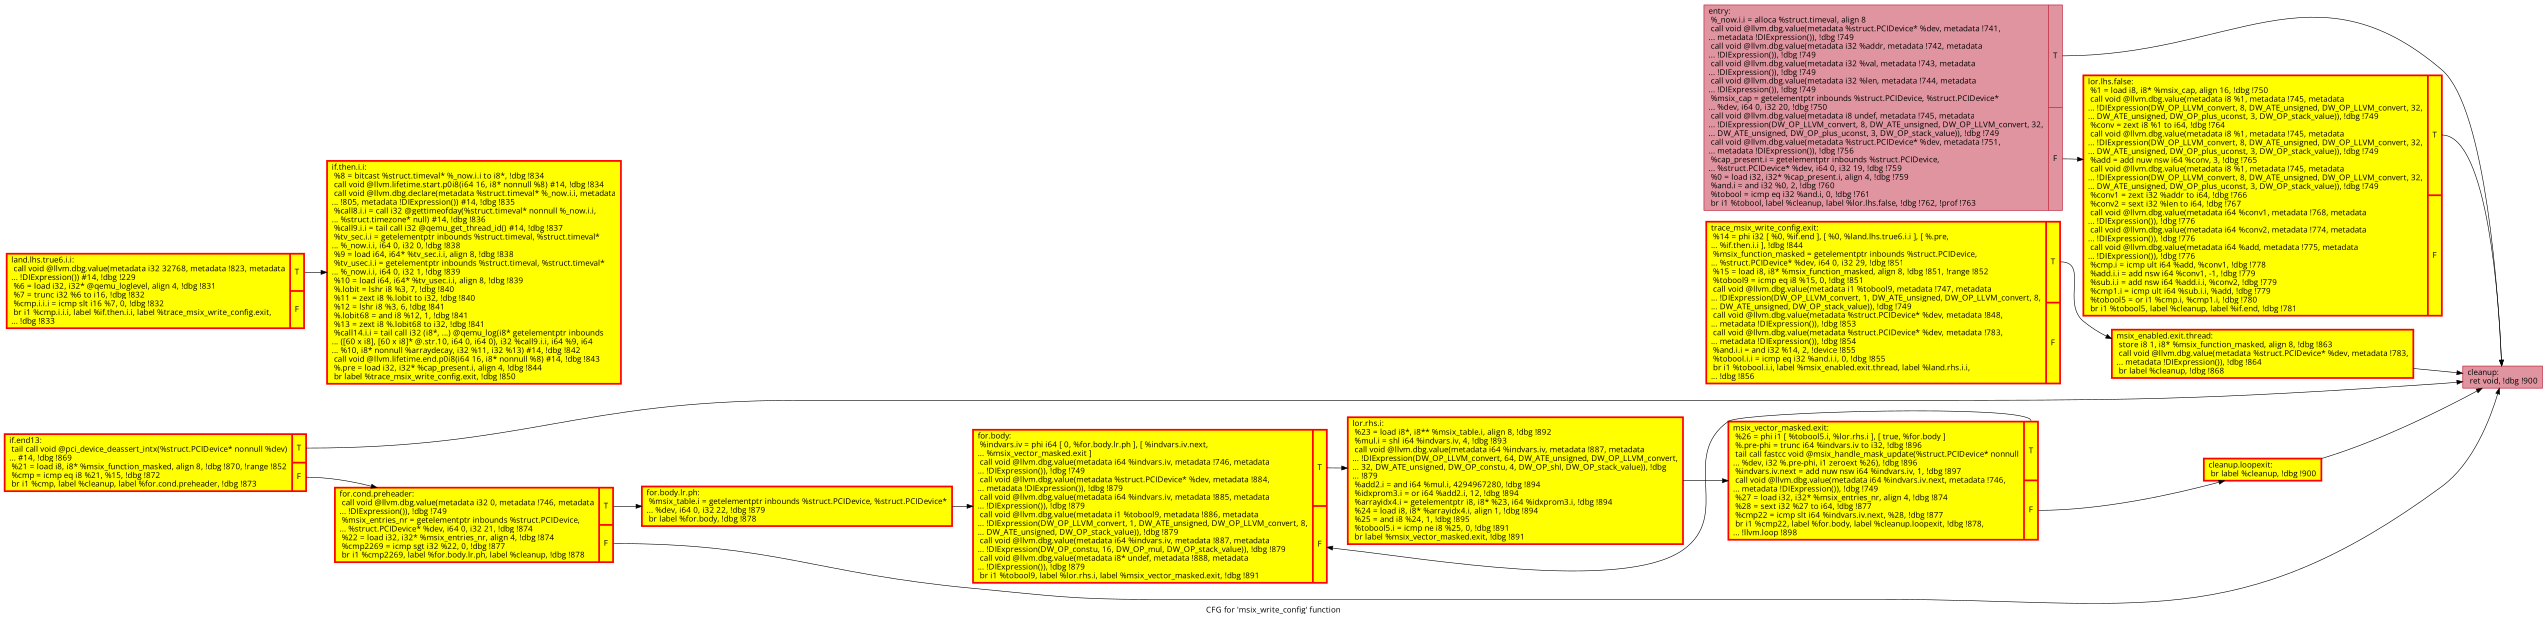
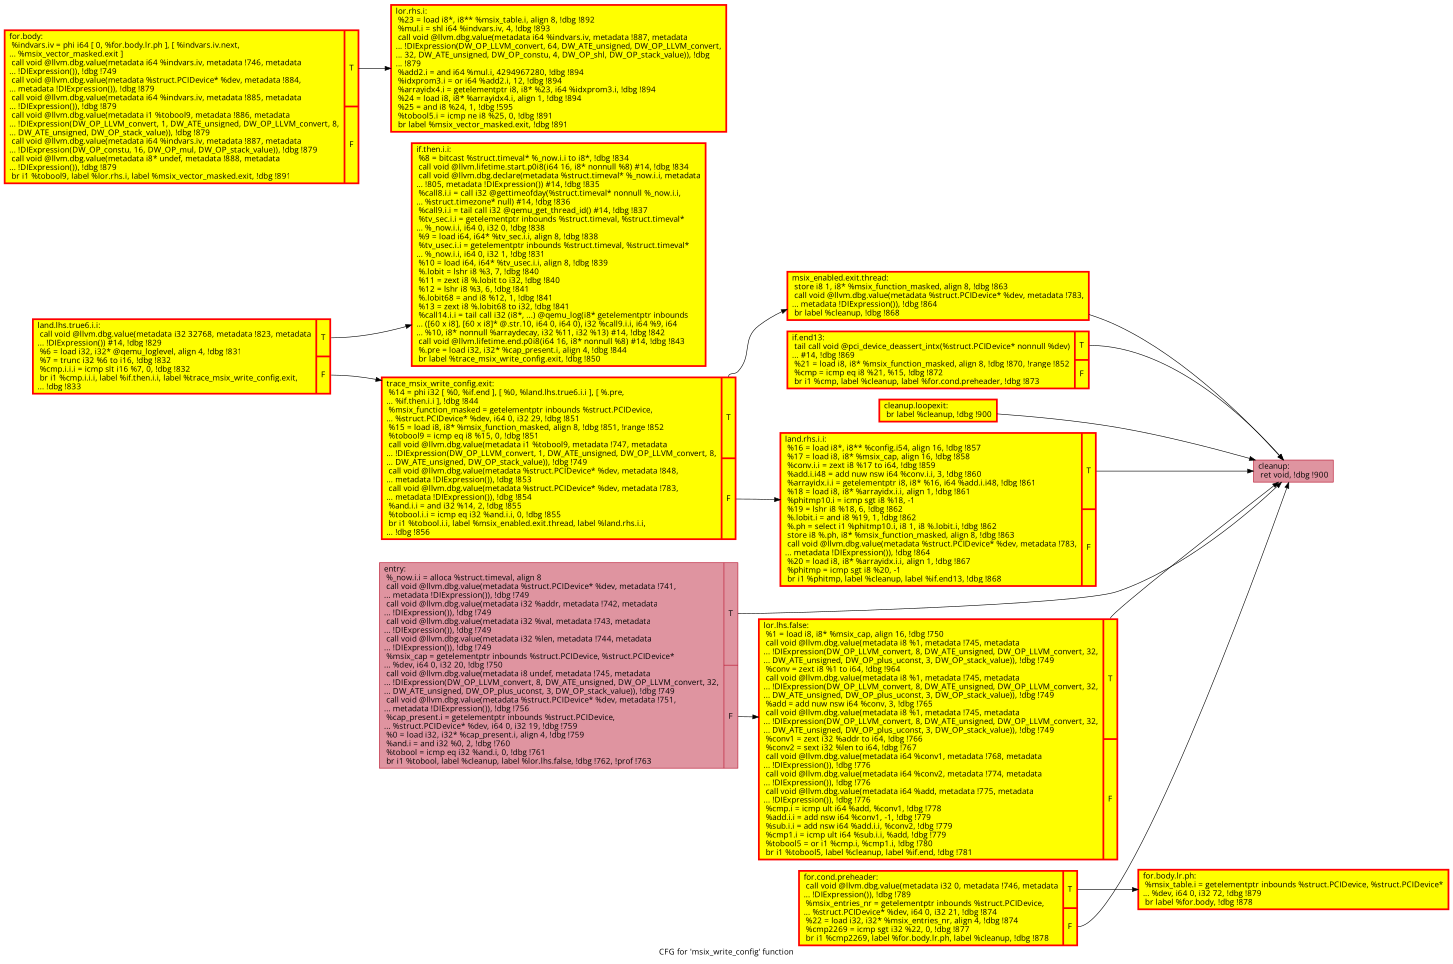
(2157, 125) -> (832, 669)
(396, 272) -> (481, 254)
(74, 278) -> (100, 343)
(1784, 350) -> (454, 506)
none -> (354, 376)
(339, 480) -> none
(1883, 481) -> none
(960, 506) -> none
none -> (938, 509)
(706, 510) -> (1203, 894)
(393, 512) -> (857, 895)
(1411, 520) -> (454, 107)
